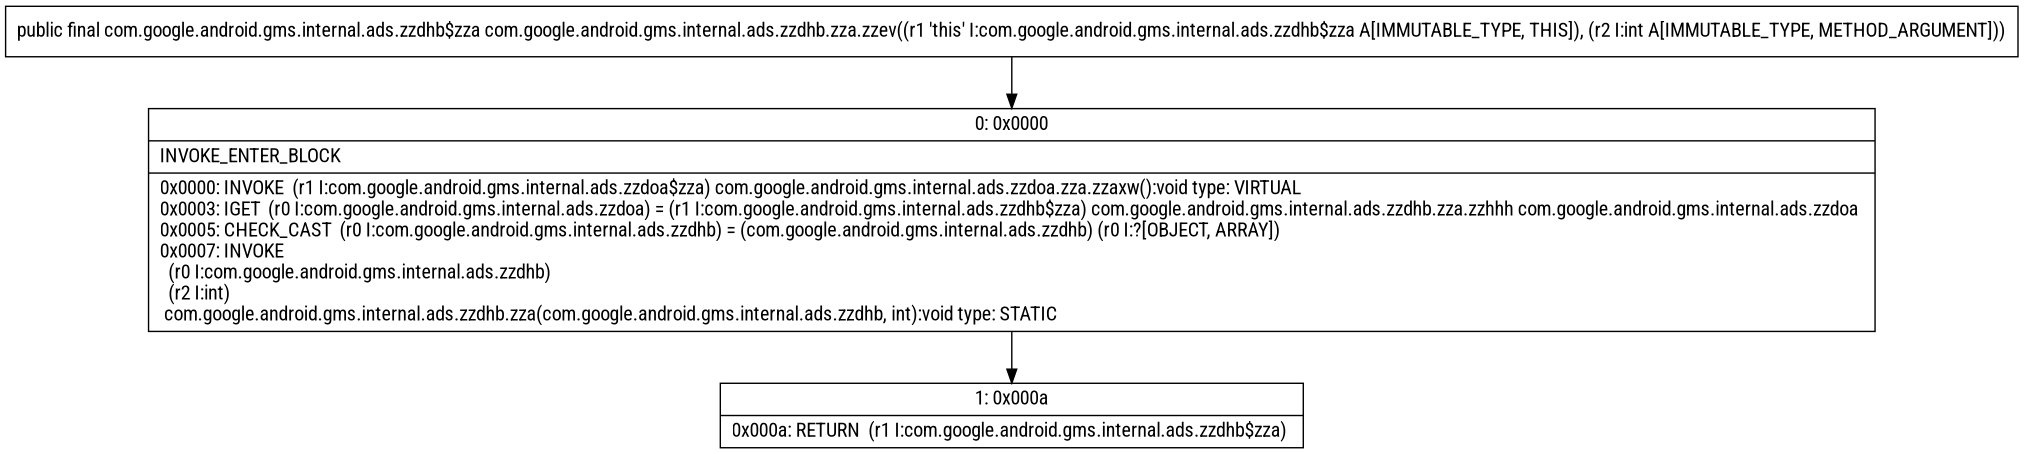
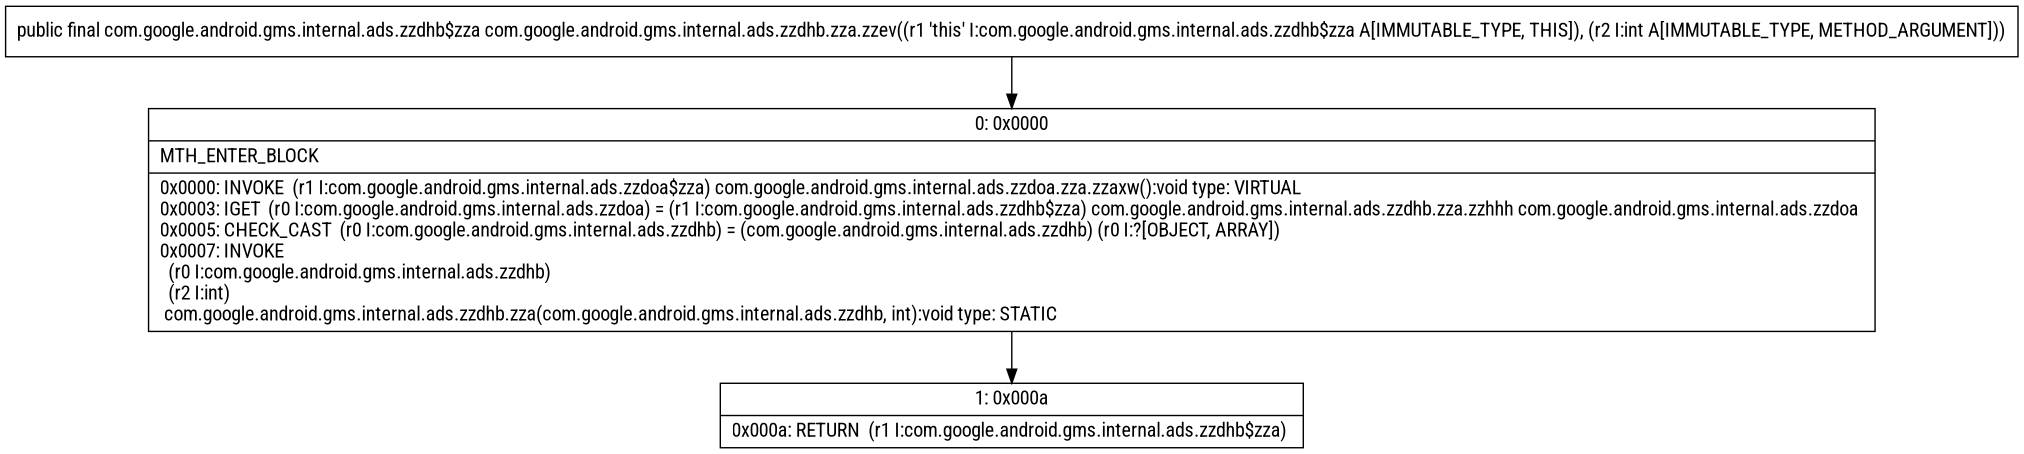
(251, 156) -> (240, 156)
